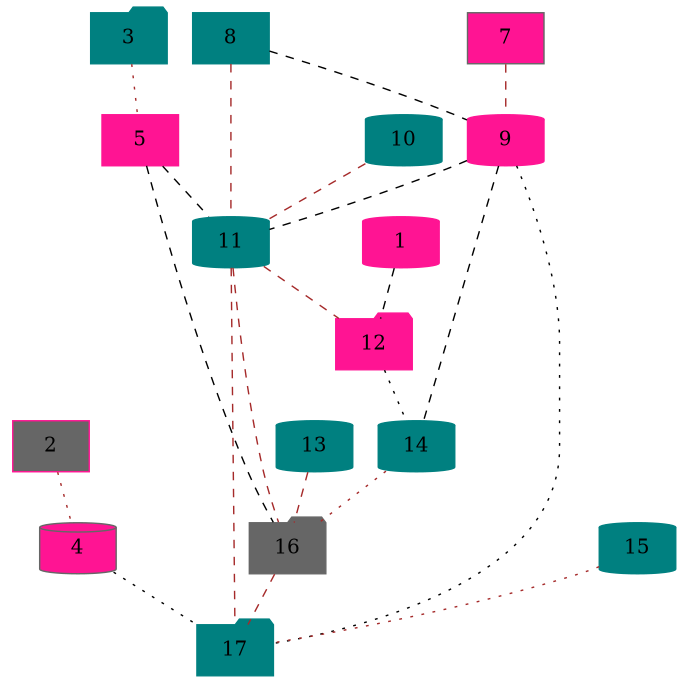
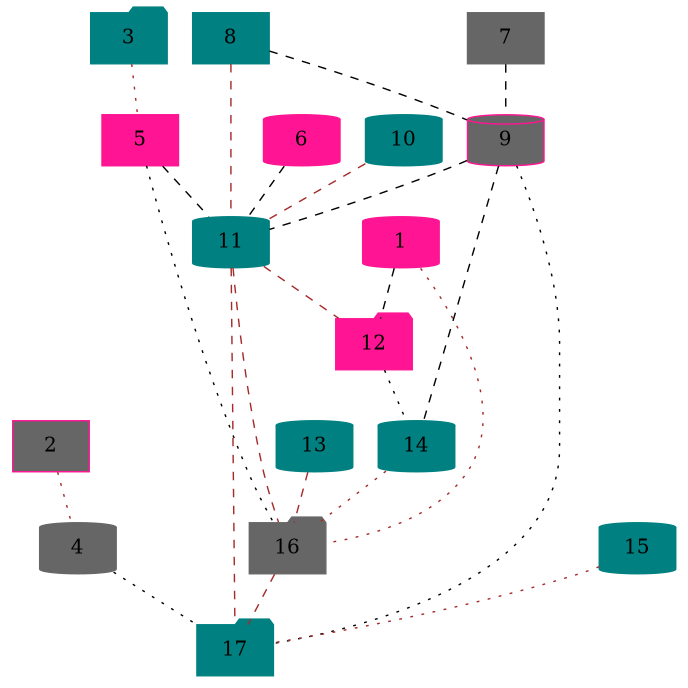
(506, 38) -> (506, 38)
(506, 89) -> (506, 89)
none -> (302, 140)
(506, 140) -> (506, 140)
(201, 347) -> (201, 347)
none -> (479, 445)
(78, 548) -> (78, 548)
